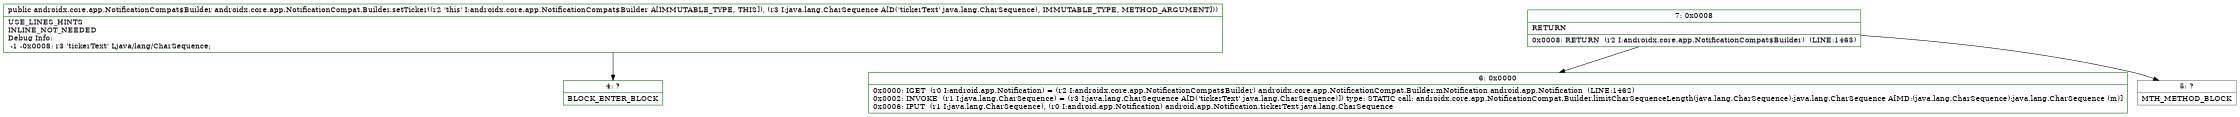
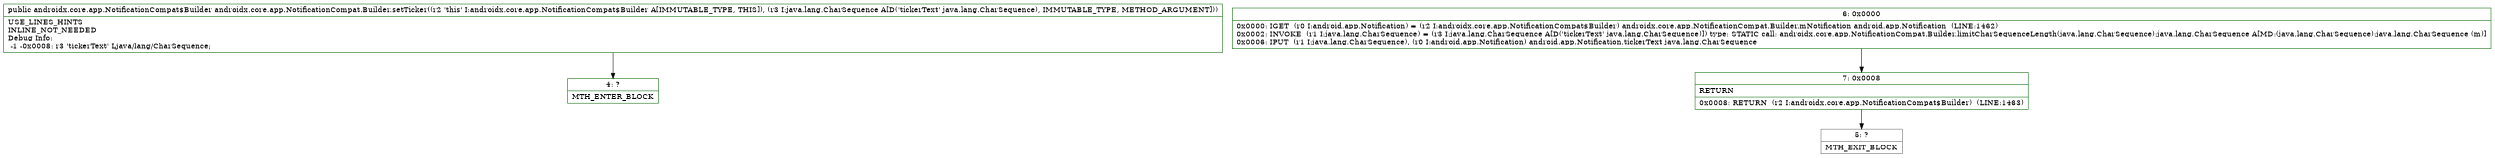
(1602, 59) -> (1862, 58)
(613, 99) -> (613, 97)
(2187, 99) -> (1862, 147)
